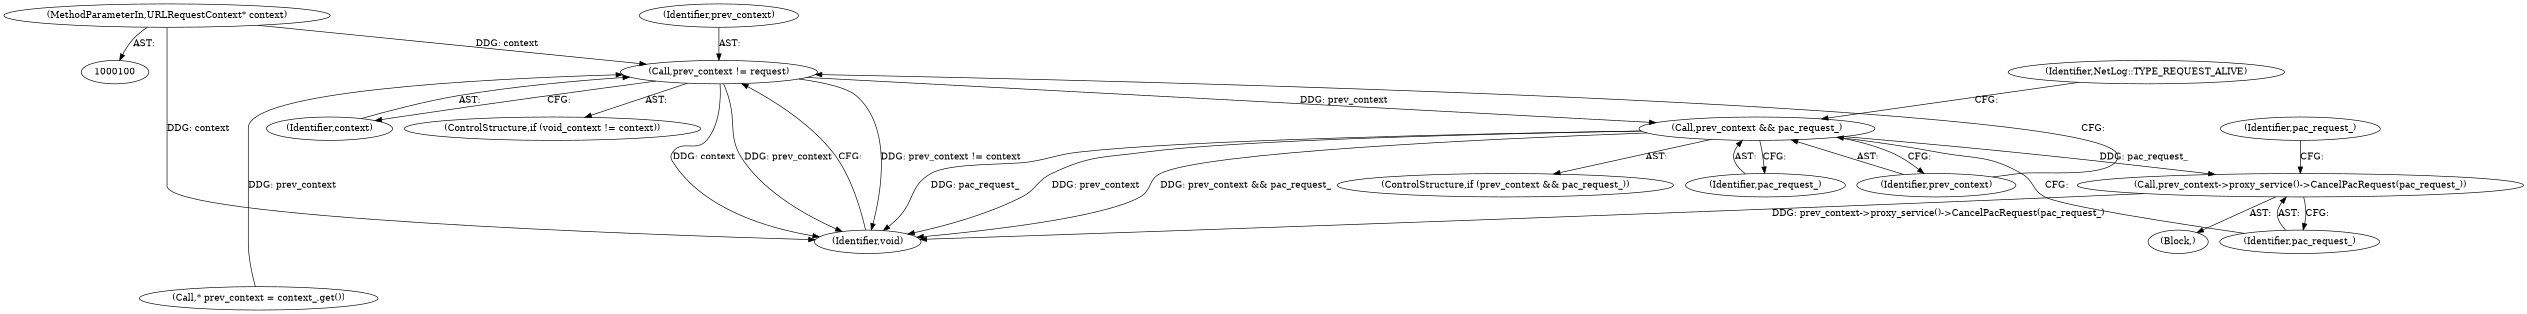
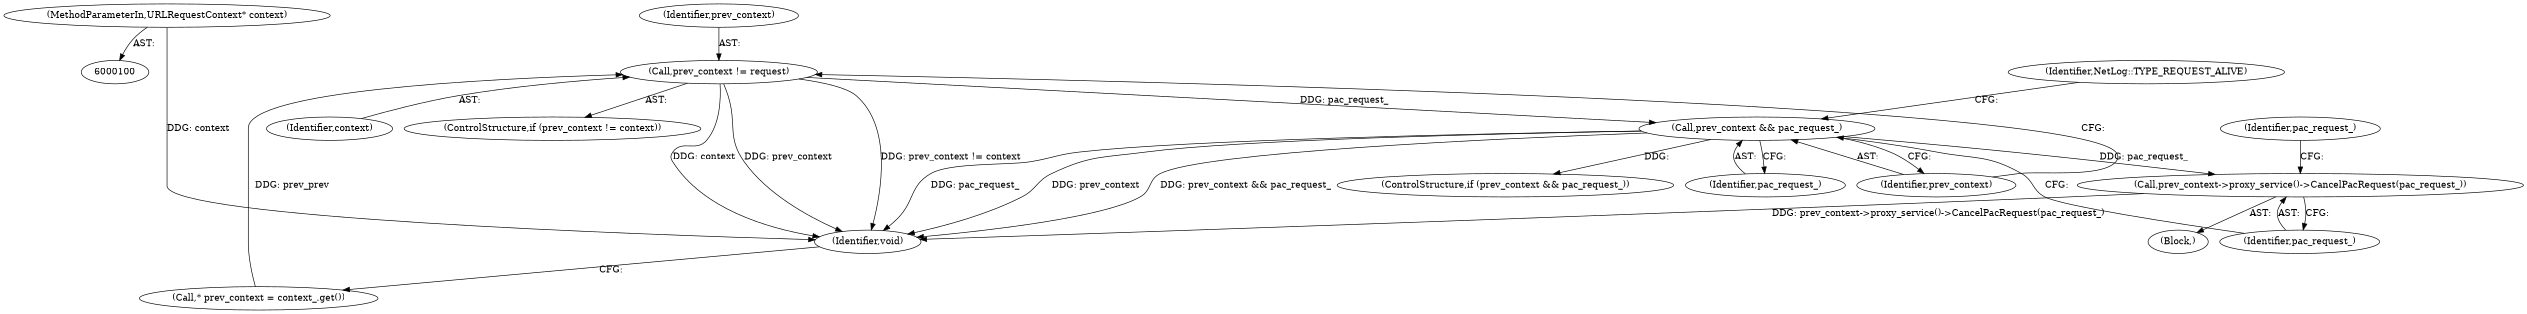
(449, 44) -> none
(115, 72) -> (115, 72)
(519, 100) -> none
(1344, 100) -> (1344, 100)
(552, 129) -> (552, 129)
(825, 143) -> (585, 268)
(1658, 157) -> (1658, 157)
(292, 185) -> (292, 185)
